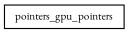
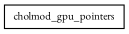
(64, 17) -> (64, 17)
